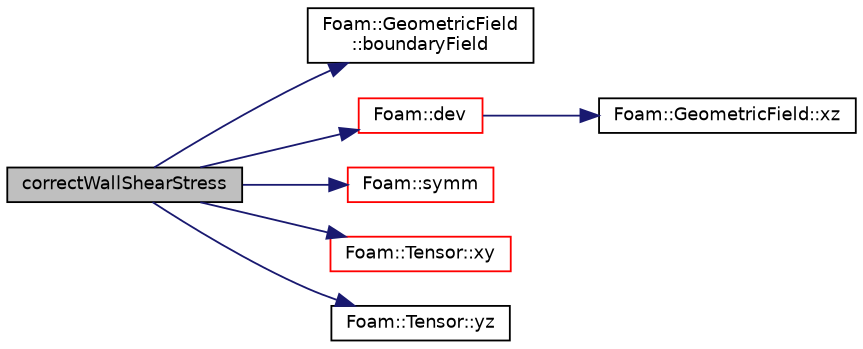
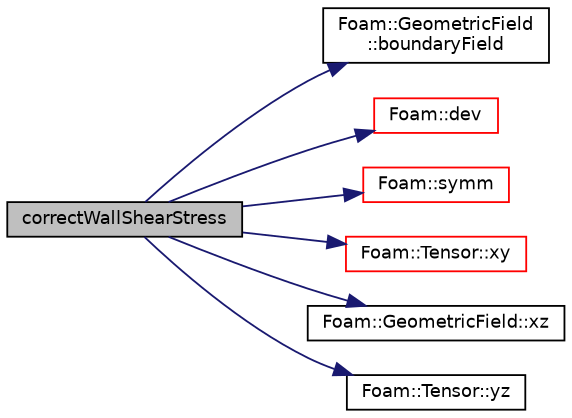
(532, 116) -> (257, 271)
